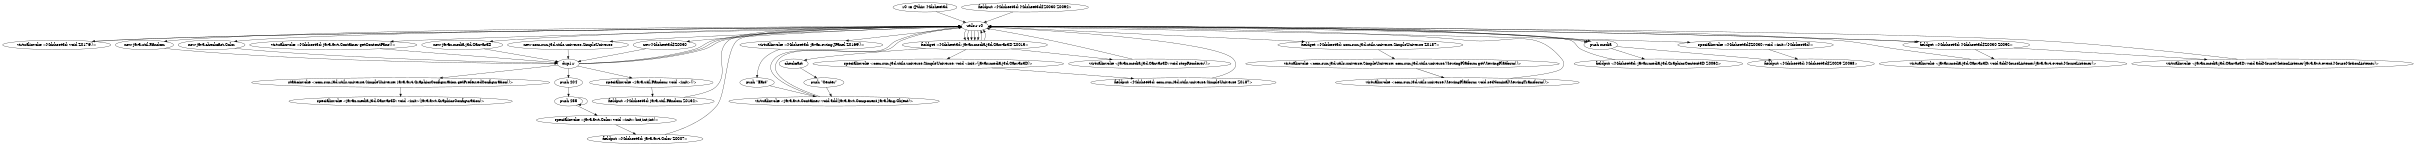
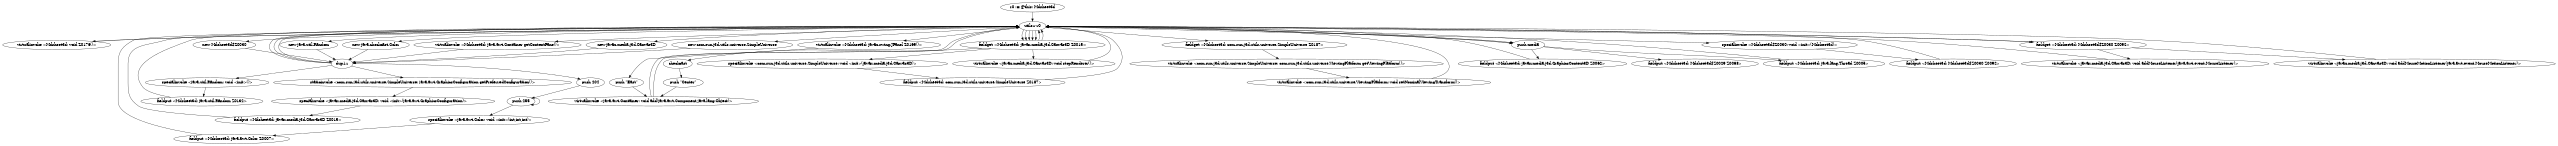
(1782, 54) -> (1866, 54)
none -> (1824, 64)
none -> (288, 120)
